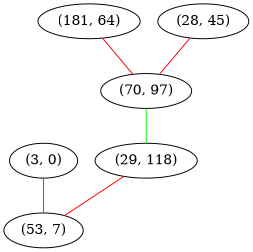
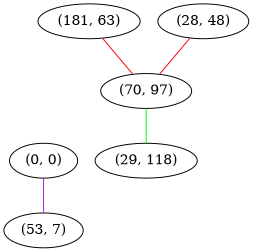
(89, 21) -> (89, 21)
(203, 21) -> (203, 21)
(44, 161) -> (44, 161)
(94, 196) -> none
